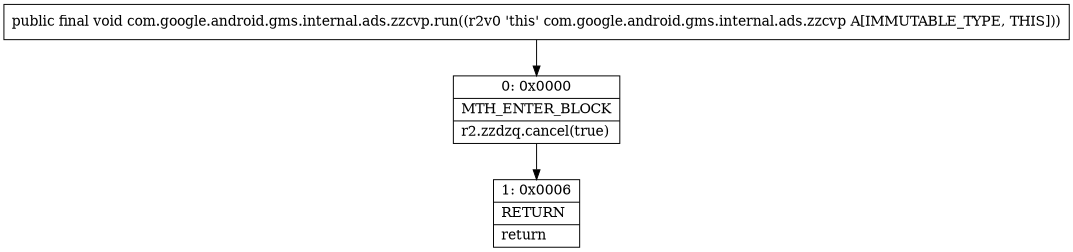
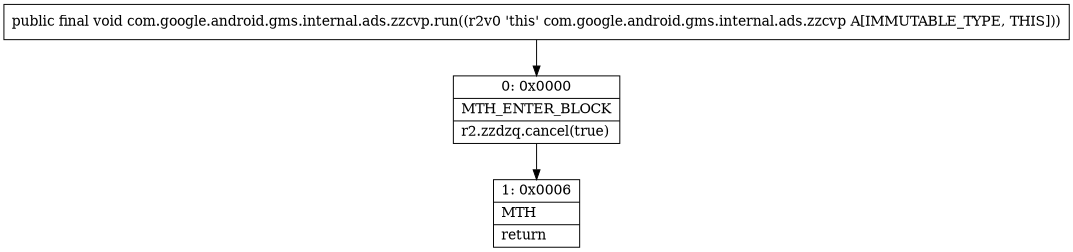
(533, 213) -> (519, 213)
